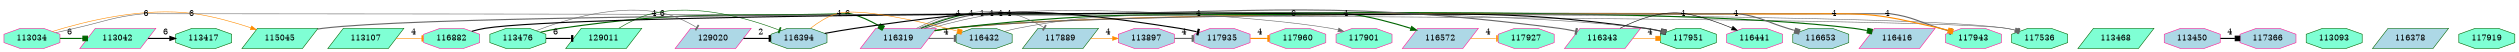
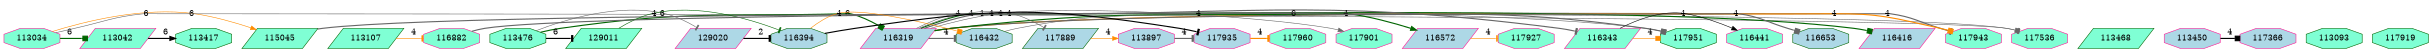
(1066, 14) -> (1066, 14)
(2040, 38) -> (2040, 38)
(2410, 38) -> none
